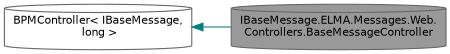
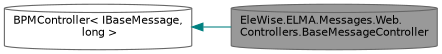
(339, 27) -> (334, 27)
